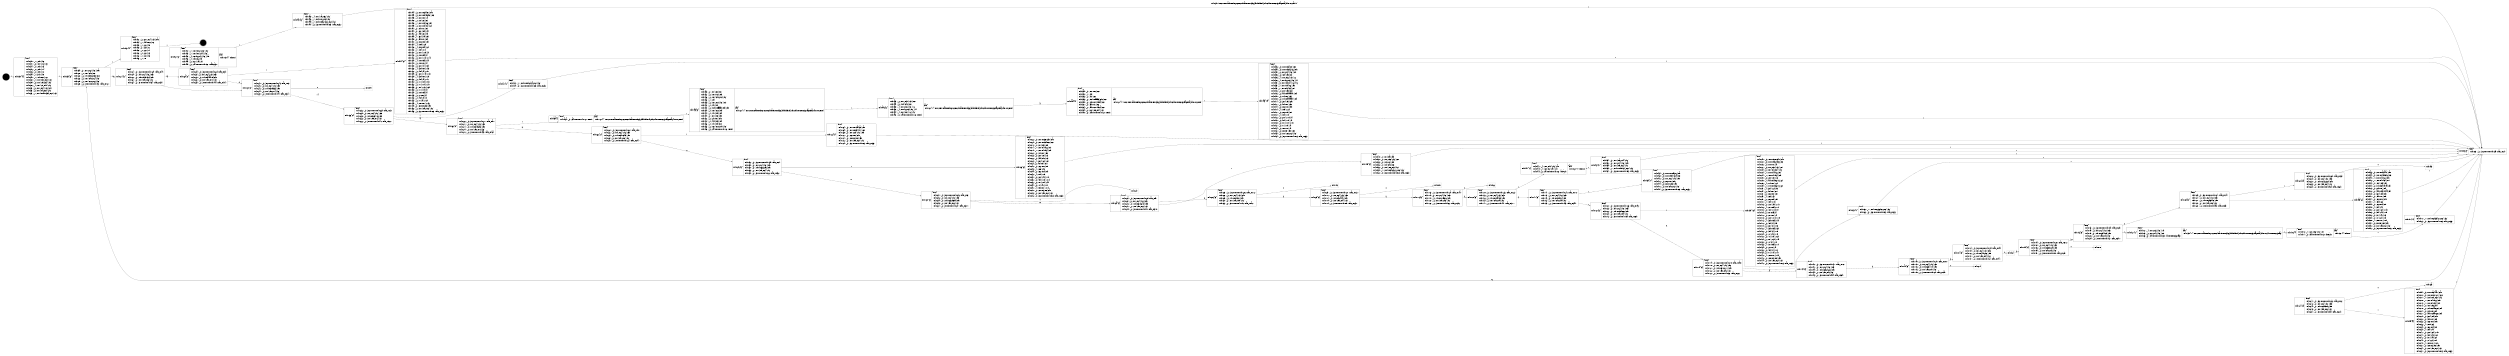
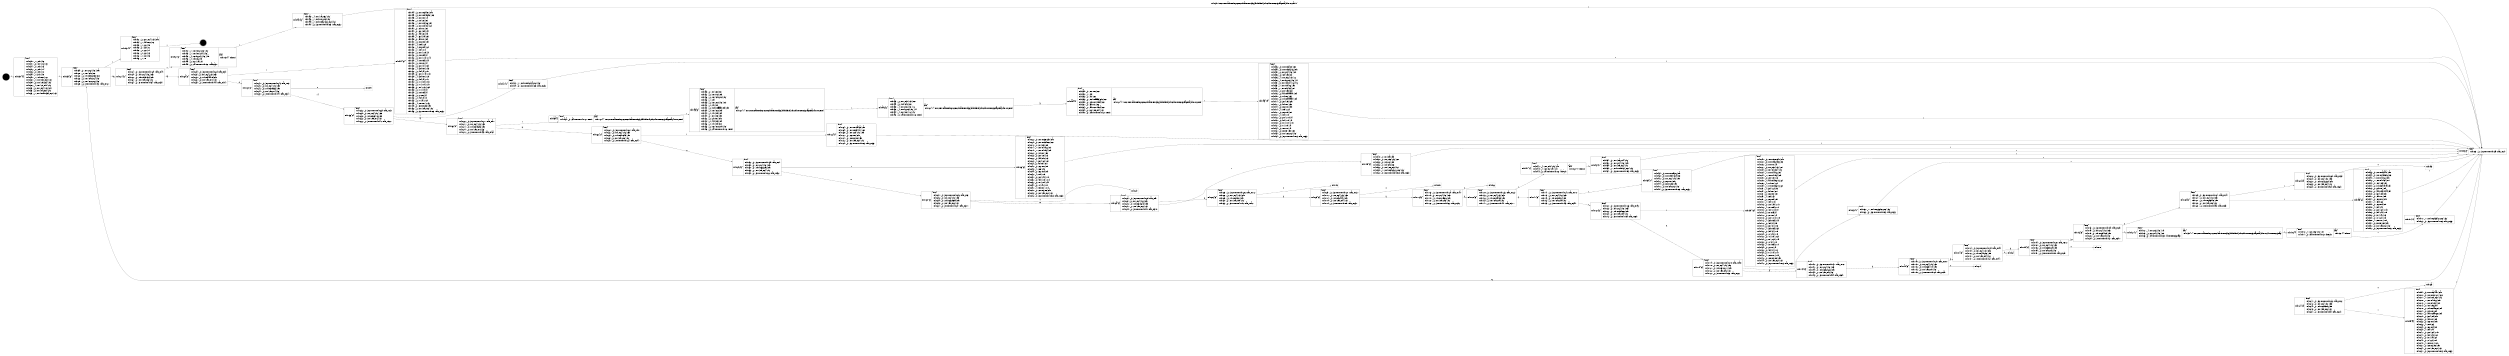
(201, 91) -> (168, 68)
(1589, 168) -> (1588, 167)
(2016, 252) -> (2010, 250)
